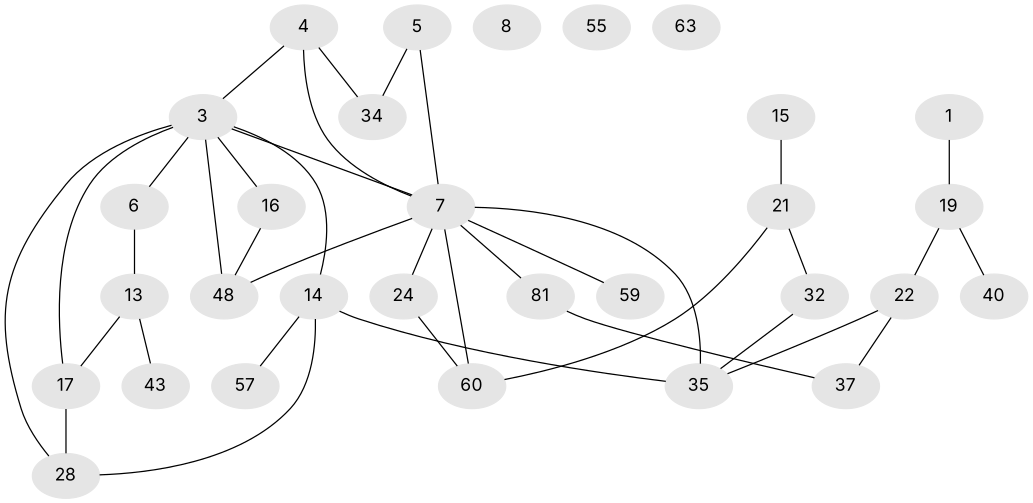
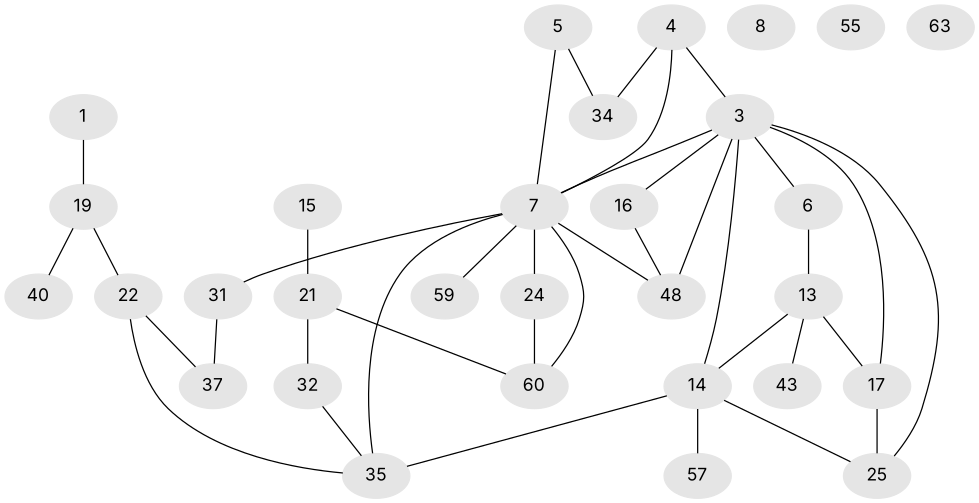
(541, 297) -> (218, 297)
none -> (753, 341)
(66, 476) -> (877, 476)
